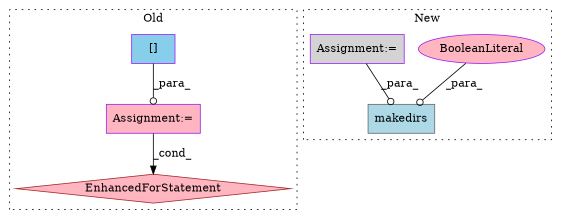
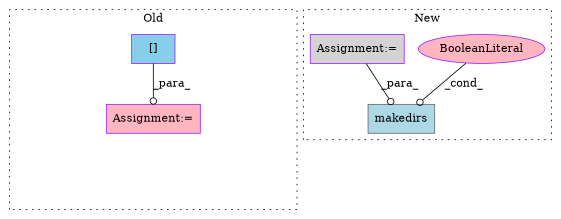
(464, 84) -> (464, 84)
(153, 189) -> none
